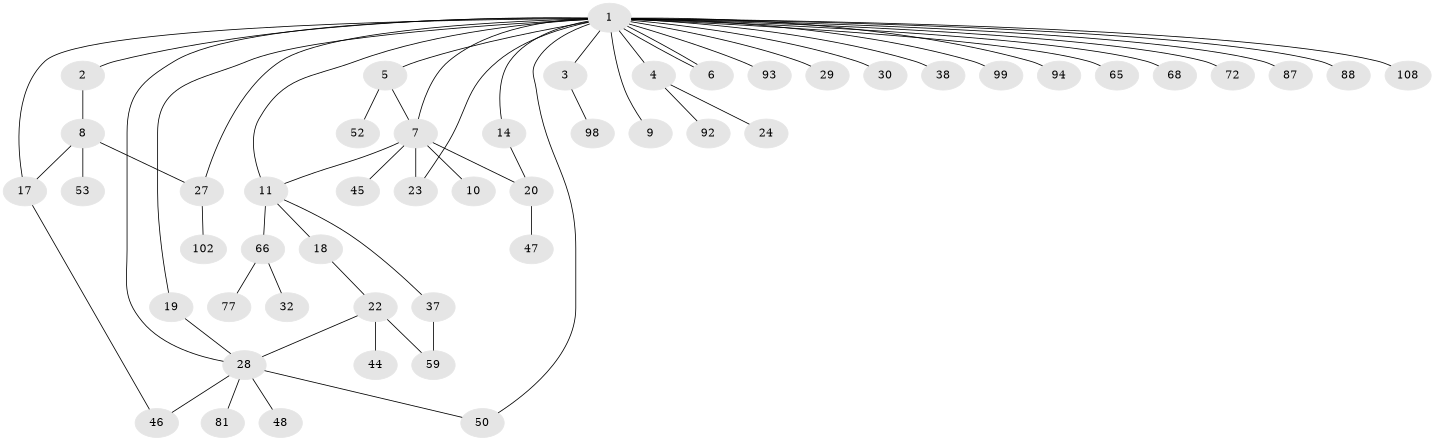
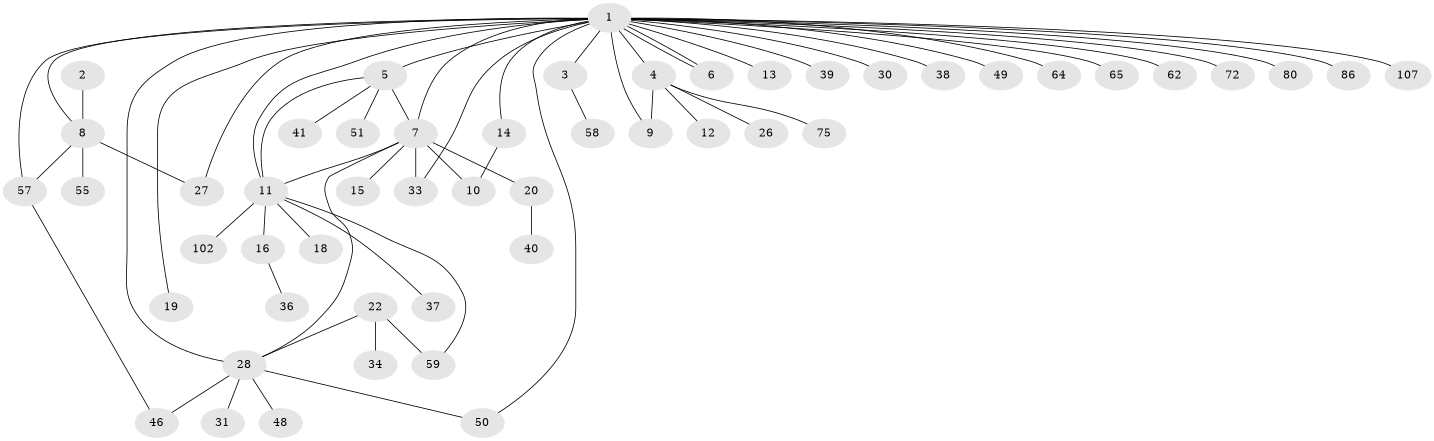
(342, 27) -> (285, 26)
(770, 76) -> (770, 76)
(827, 76) -> (827, 76)
(1001, 76) -> (1001, 76)
(1059, 76) -> (1059, 76)
(1175, 76) -> (1175, 76)
(1291, 76) -> (1291, 76)
(1349, 76) -> (1349, 76)
(1408, 76) -> (1408, 76)
none -> (287, 104)
none -> (652, 105)
none -> (300, 133)
(358, 133) -> (358, 133)
(593, 133) -> (593, 133)
(708, 133) -> (708, 133)
(766, 133) -> (766, 133)
none -> (824, 133)
(518, 162) -> (489, 162)
(25, 191) -> (25, 191)
(83, 191) -> (83, 191)
(358, 191) -> (358, 191)
(416, 191) -> (416, 191)
(203, 220) -> (235, 220)
(263, 249) -> (263, 249)
(532, 249) -> (532, 249)
(348, 278) -> none
(229, 307) -> none
(287, 307) -> (287, 307)
(208, 336) -> (352, 243)
(433, 336) -> (411, 249)
(376, 365) -> (376, 365)
(223, 423) -> (223, 423)
